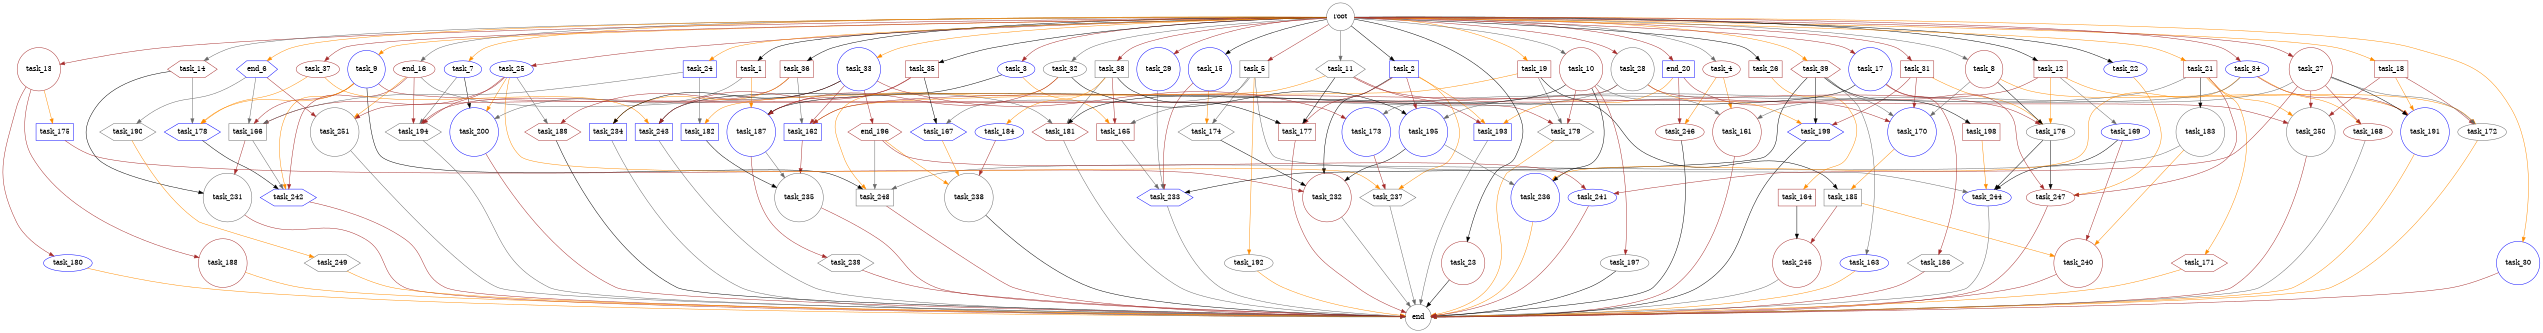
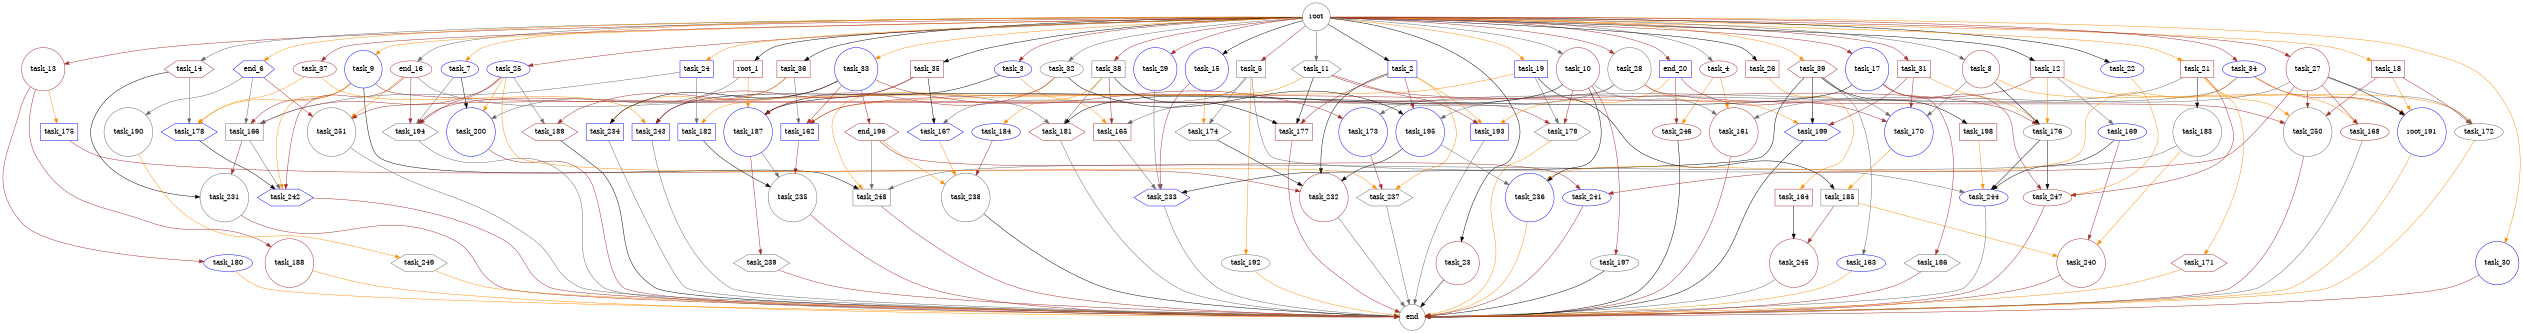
(751, 69) -> (748, 69)
(1534, 69) -> (1531, 69)
(128, 132) -> (128, 132)
(2425, 132) -> (2422, 132)
